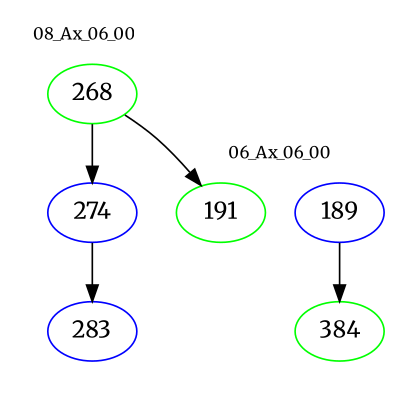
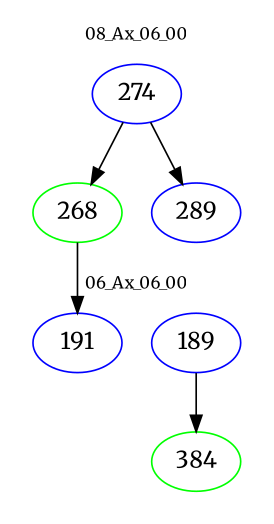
(92, 145) -> (111, 146)
(221, 213) -> (77, 343)
(92, 331) -> (196, 213)
